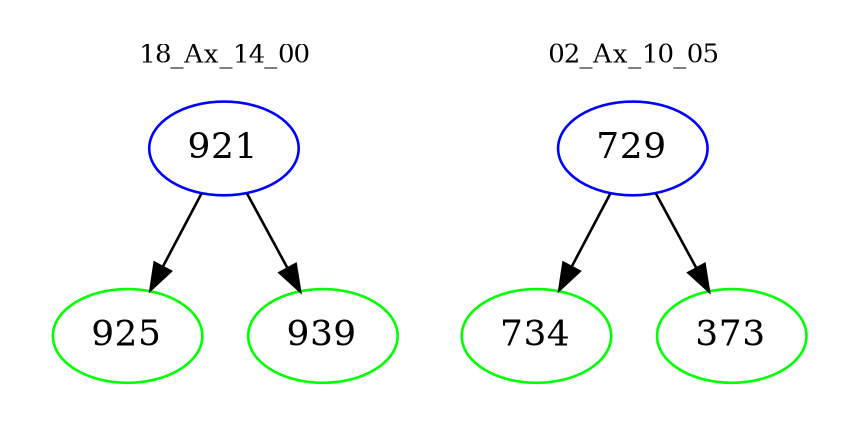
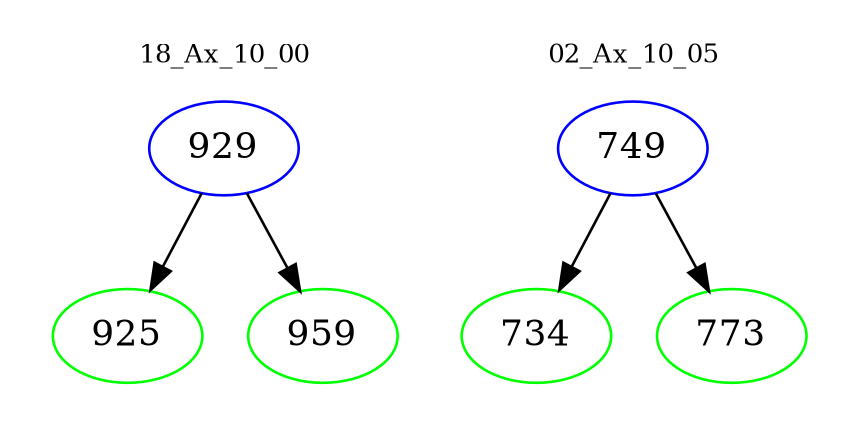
(225, 56) -> (225, 56)
(224, 148) -> (224, 148)
(633, 148) -> (633, 148)
(323, 336) -> (323, 336)
(732, 336) -> (732, 336)
